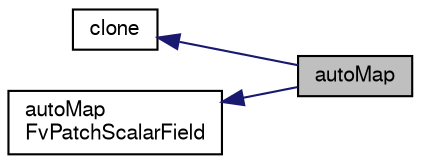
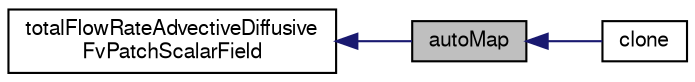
(239, 54) -> (575, 41)
(115, 123) -> (172, 41)
